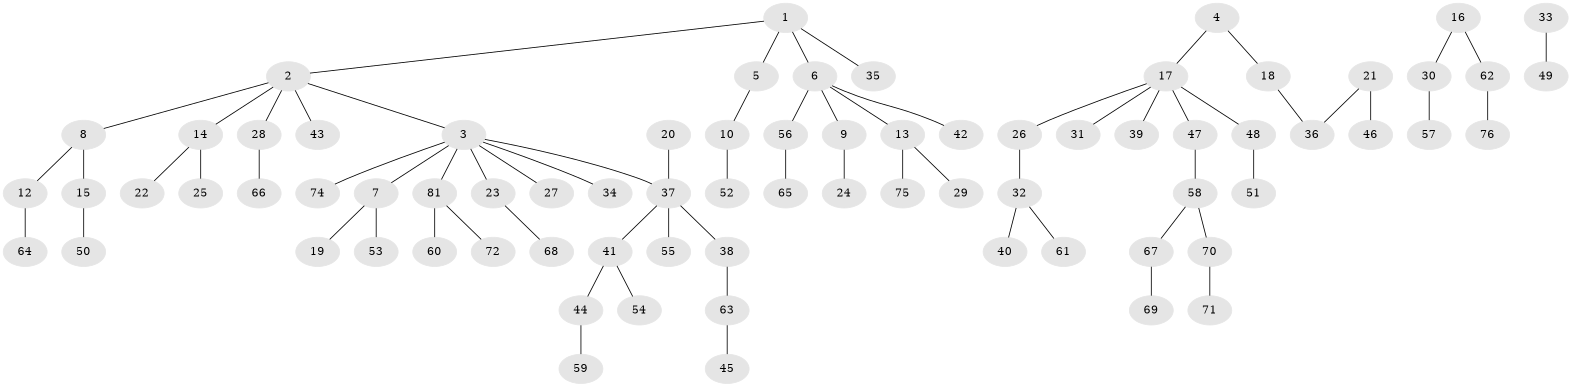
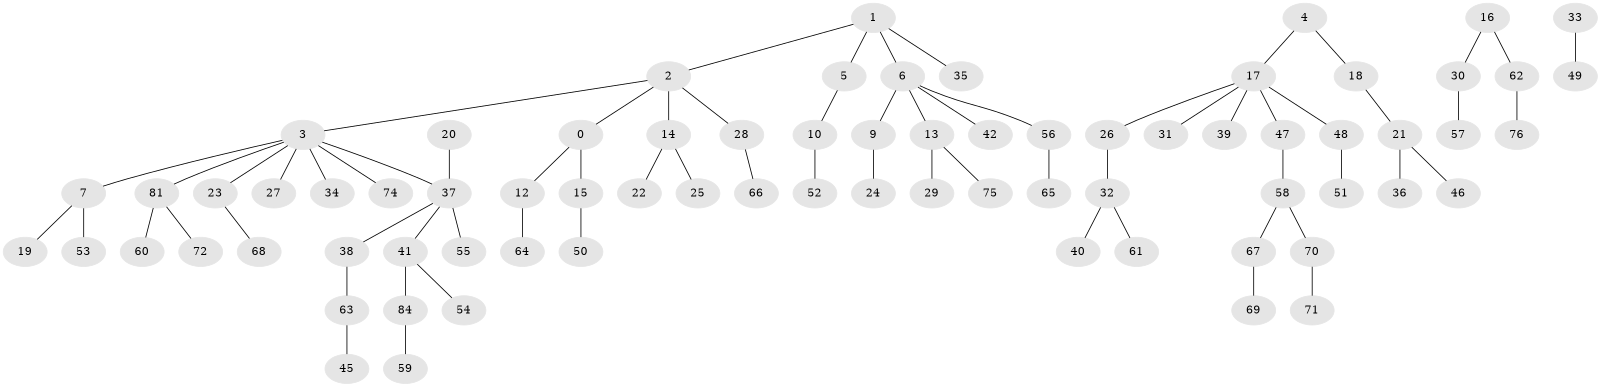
(1290, 106) -> (1378, 106)
(84, 135) -> (581, 135)
(318, 135) -> none
(581, 310) -> (405, 310)
